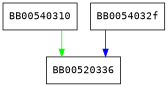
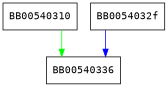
(83, 70) -> (83, 70)
